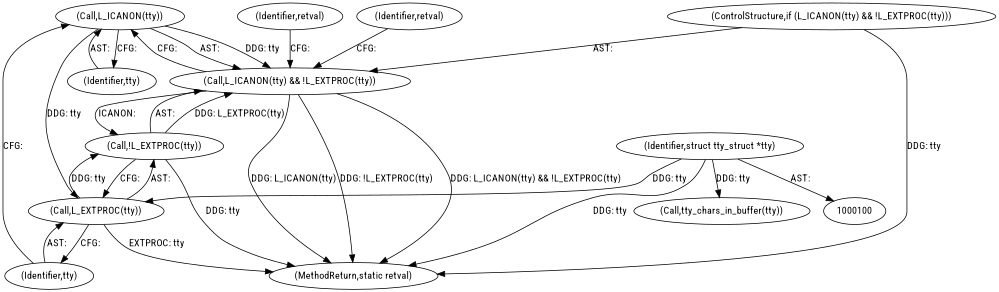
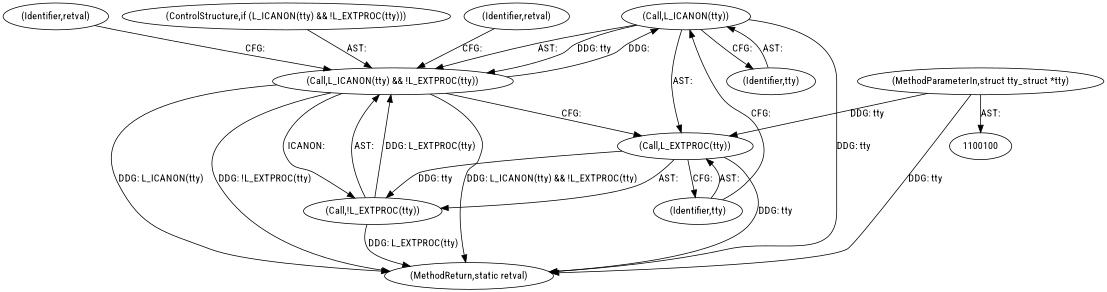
(169, 49) -> (640, 49)
(64, 114) -> (684, 81)
(710, 146) -> (981, 81)
(120, 174) -> (540, 114)
(223, 211) -> (413, 244)
(722, 211) -> none
(855, 211) -> (981, 146)
(157, 244) -> (776, 211)
(781, 253) -> (828, 236)
